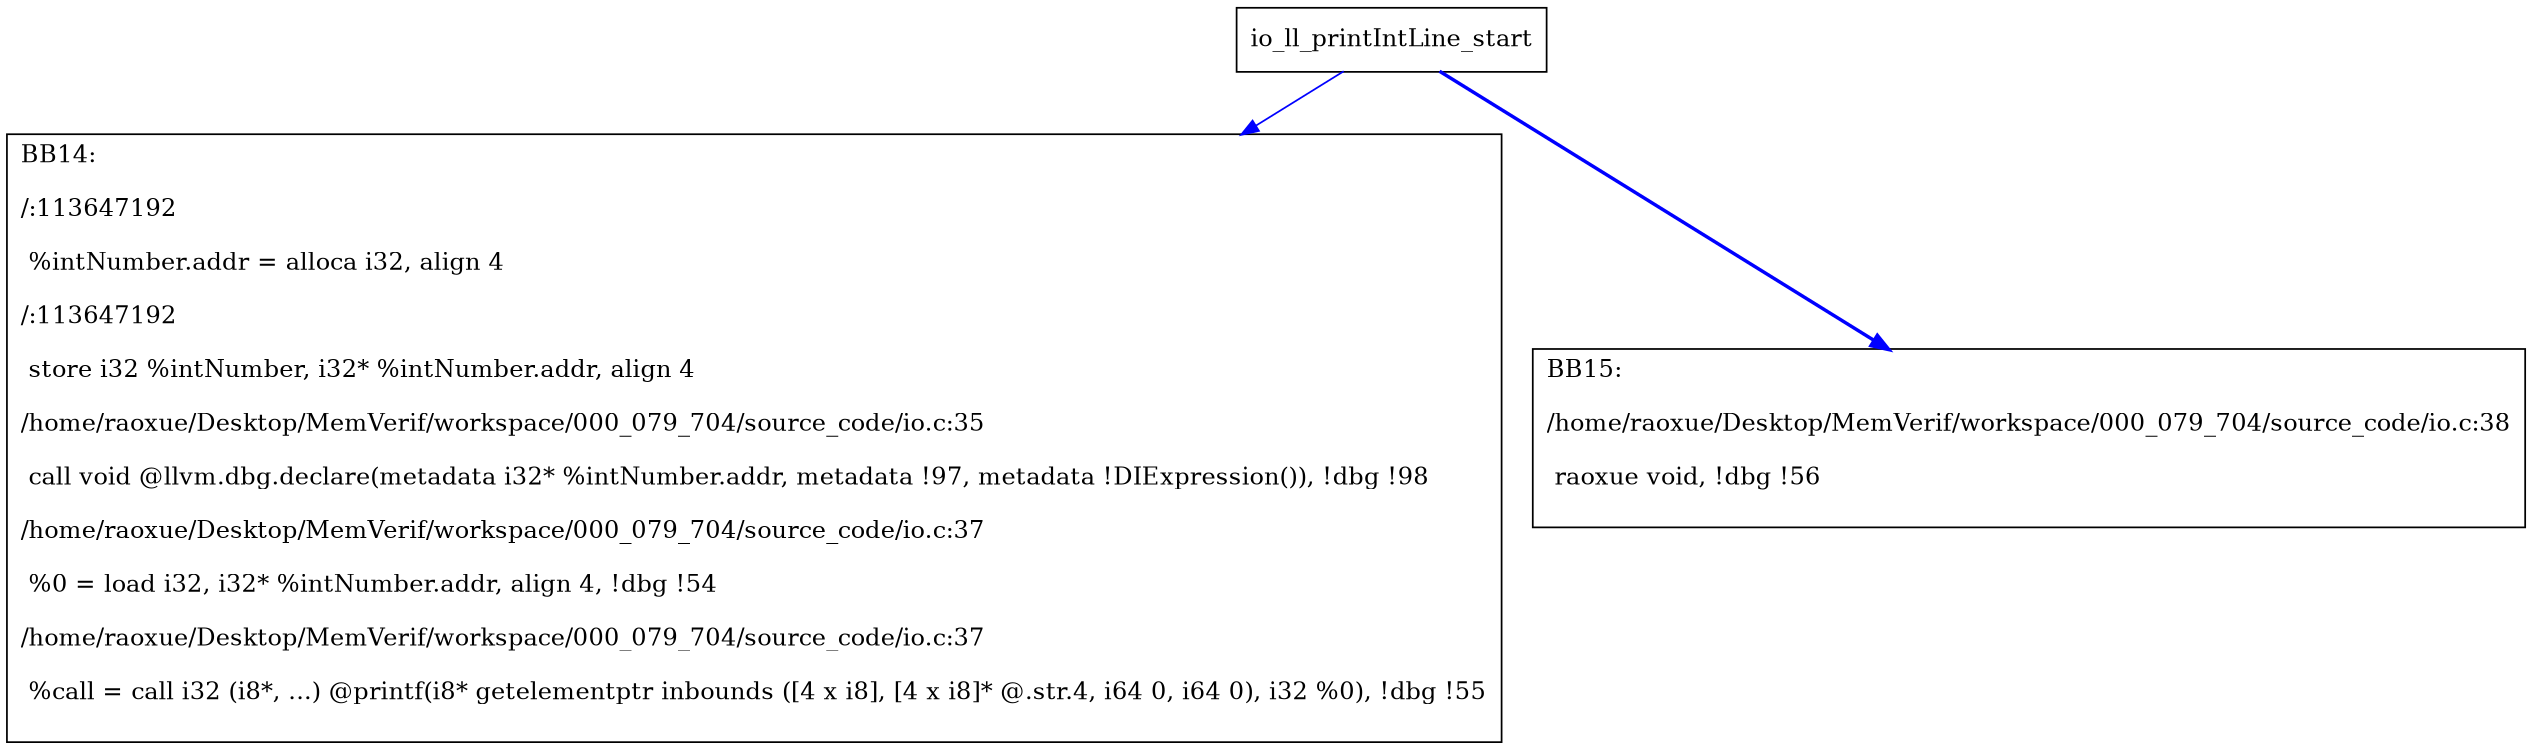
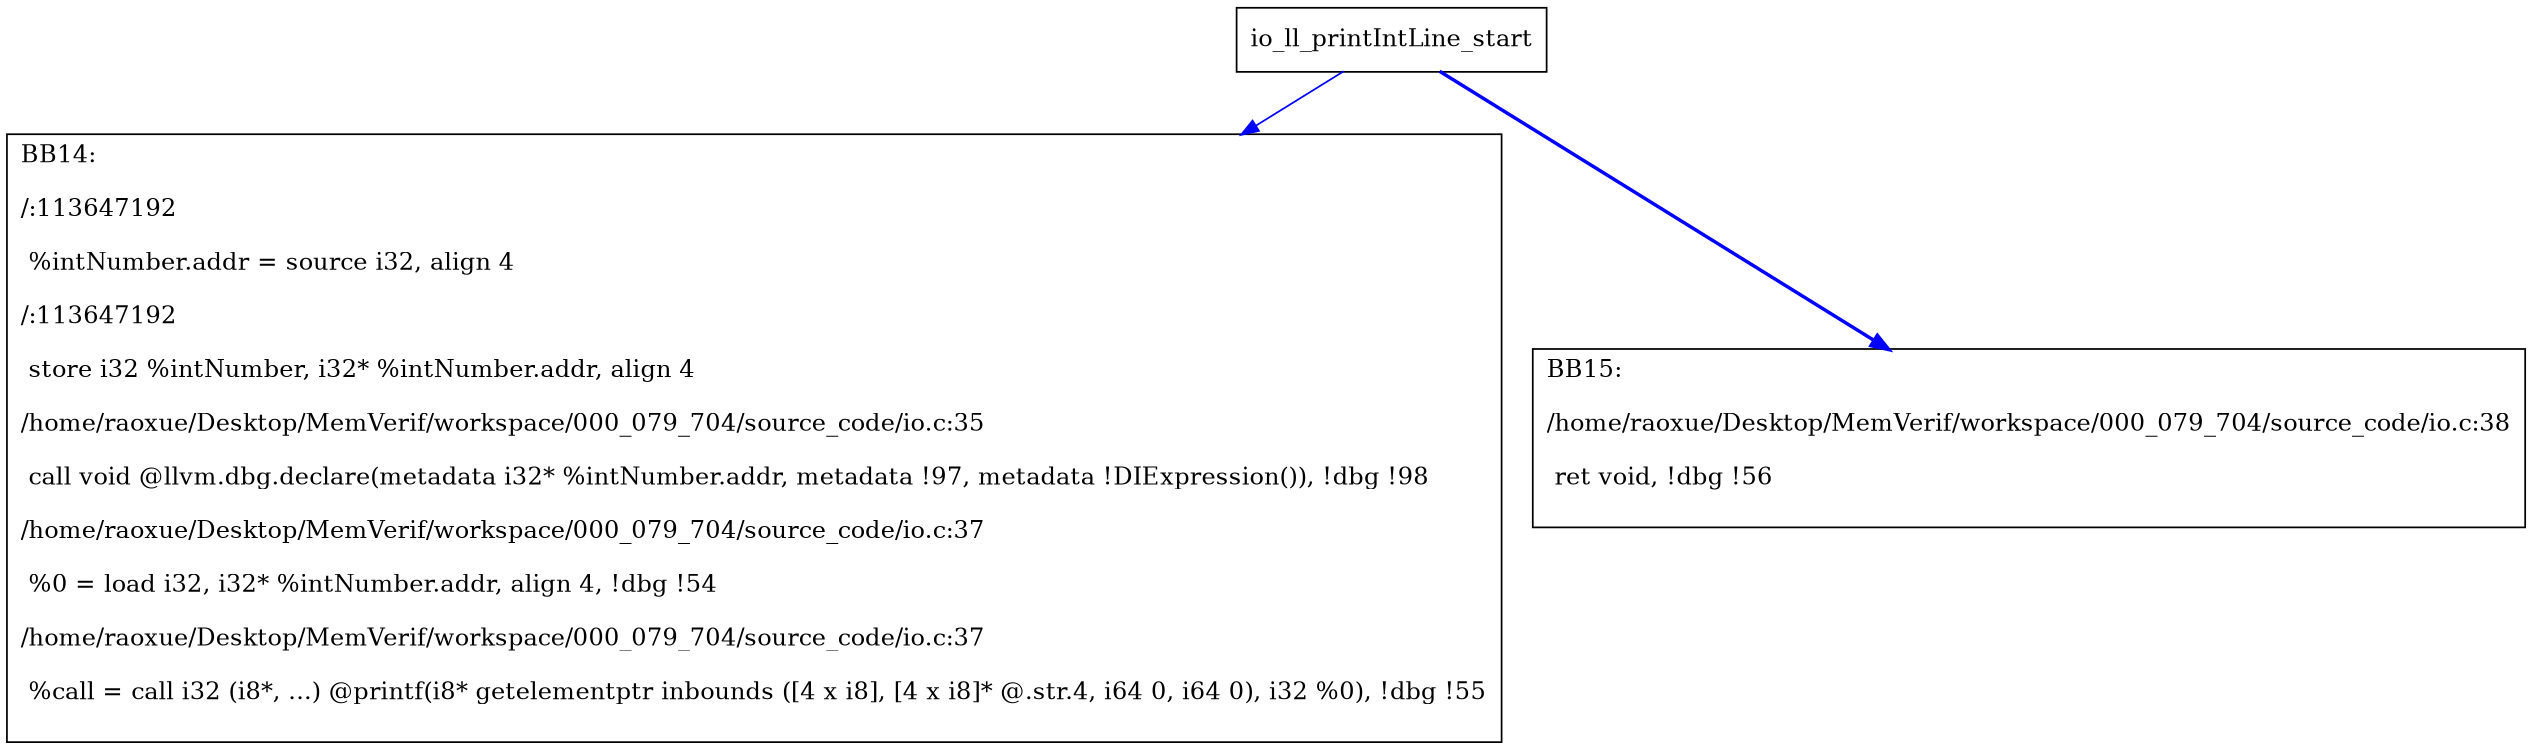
(263, 262) -> (268, 262)
(1684, 477) -> (1660, 477)
